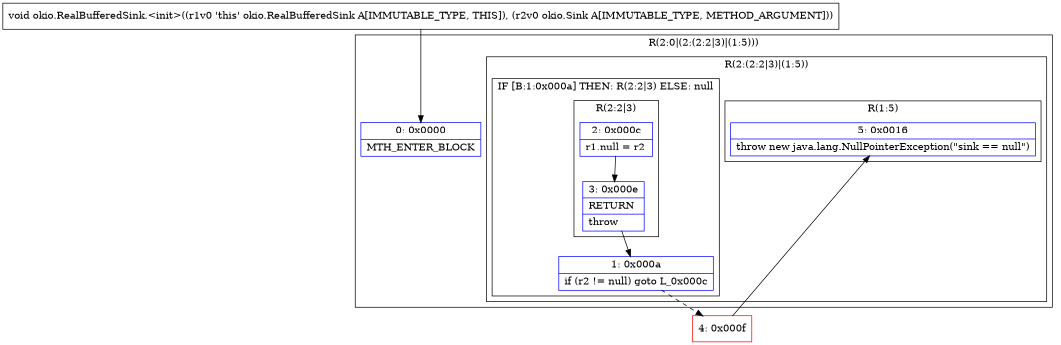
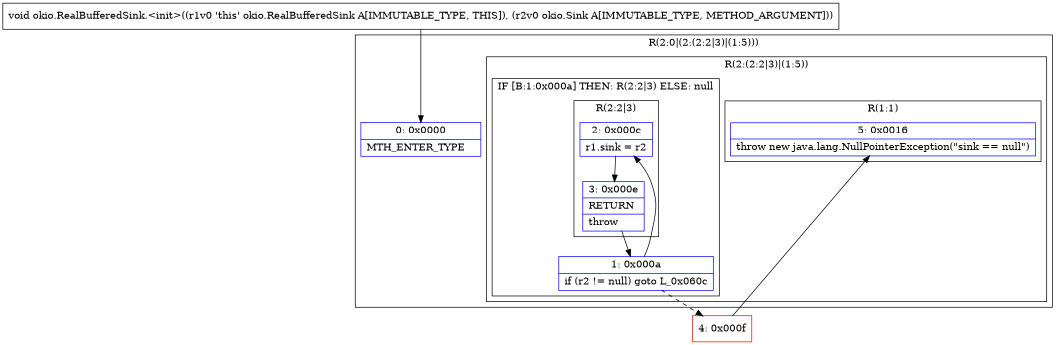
(883, 109) -> (883, 109)
(421, 147) -> (416, 147)
(616, 147) -> (616, 147)
none -> (654, 220)
(636, 282) -> (636, 282)
